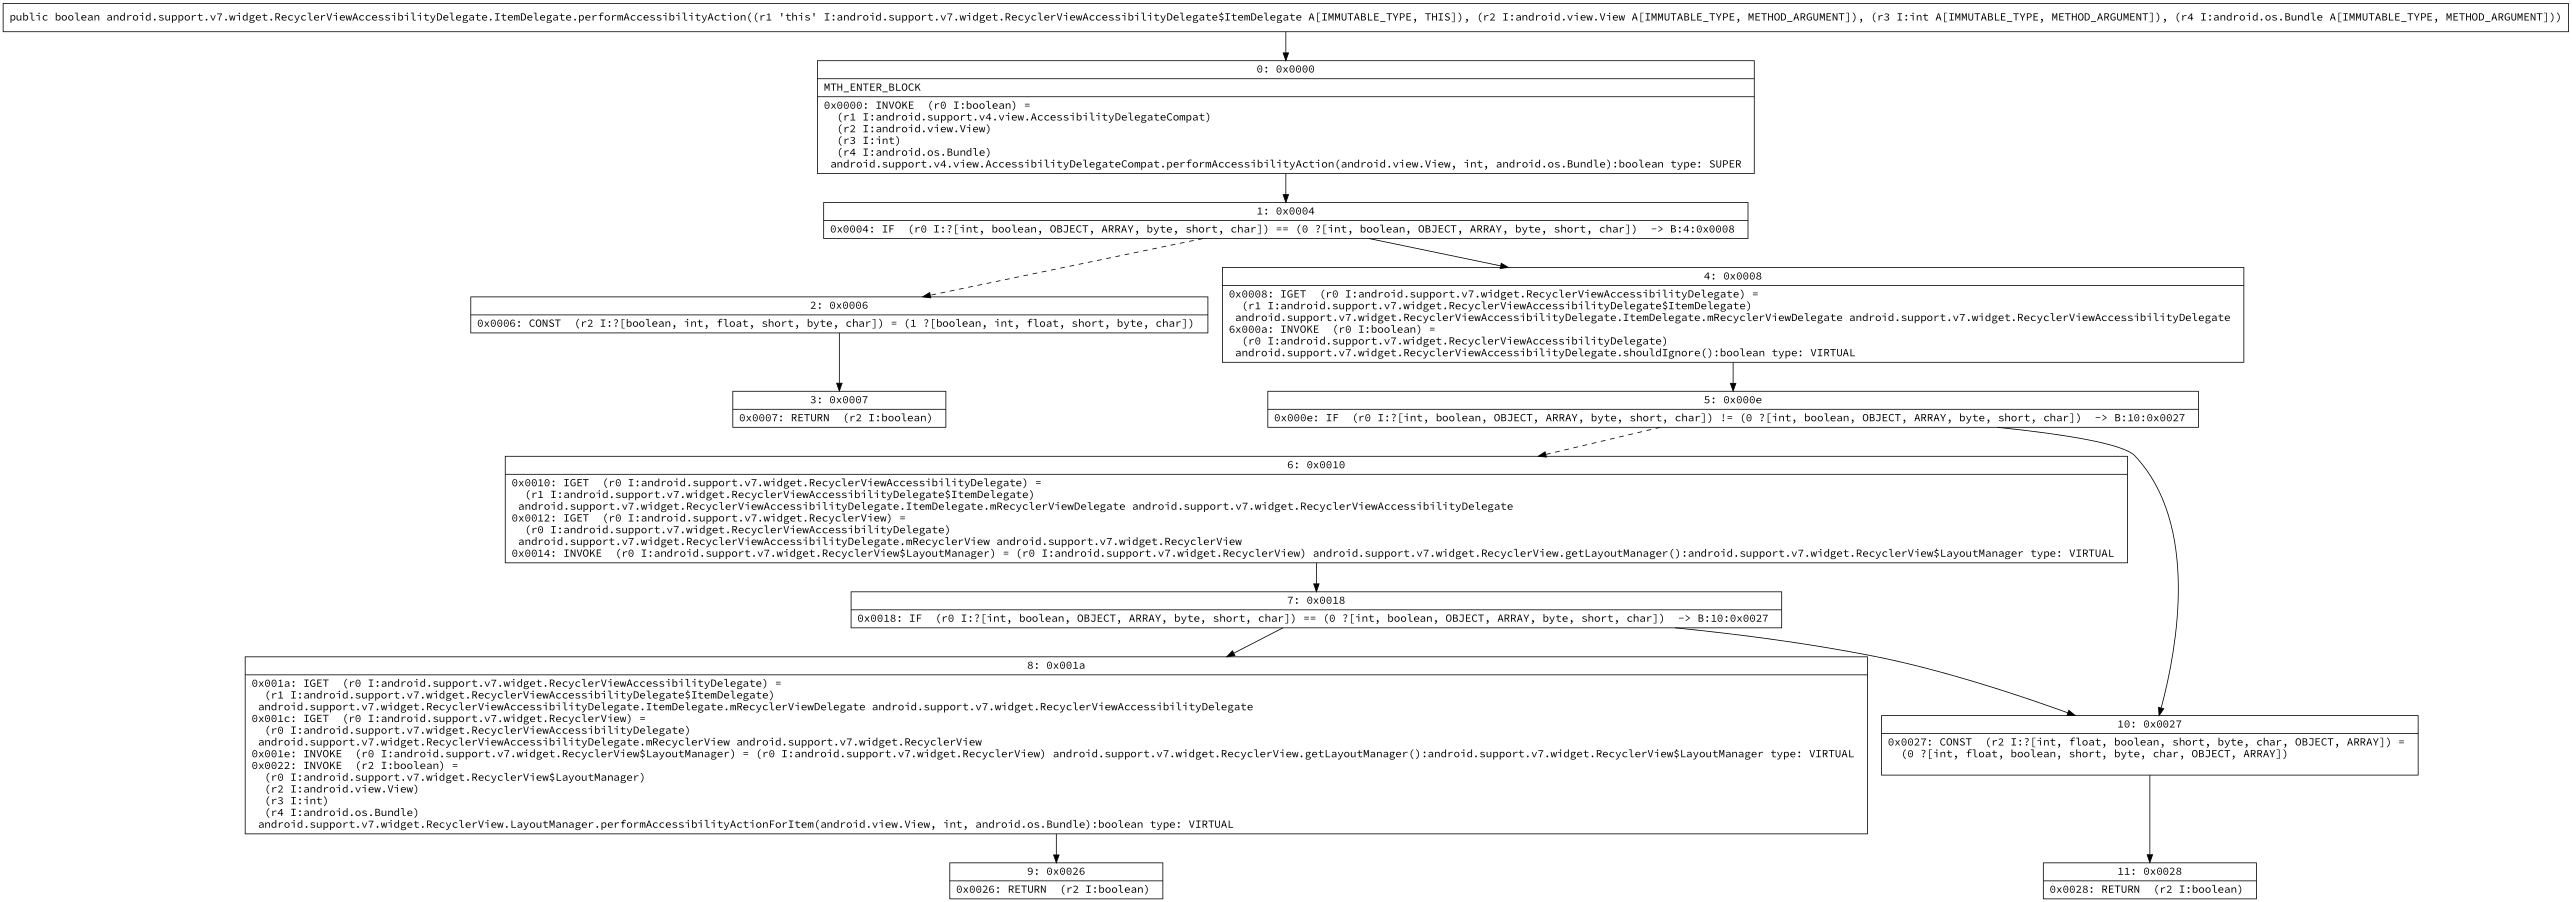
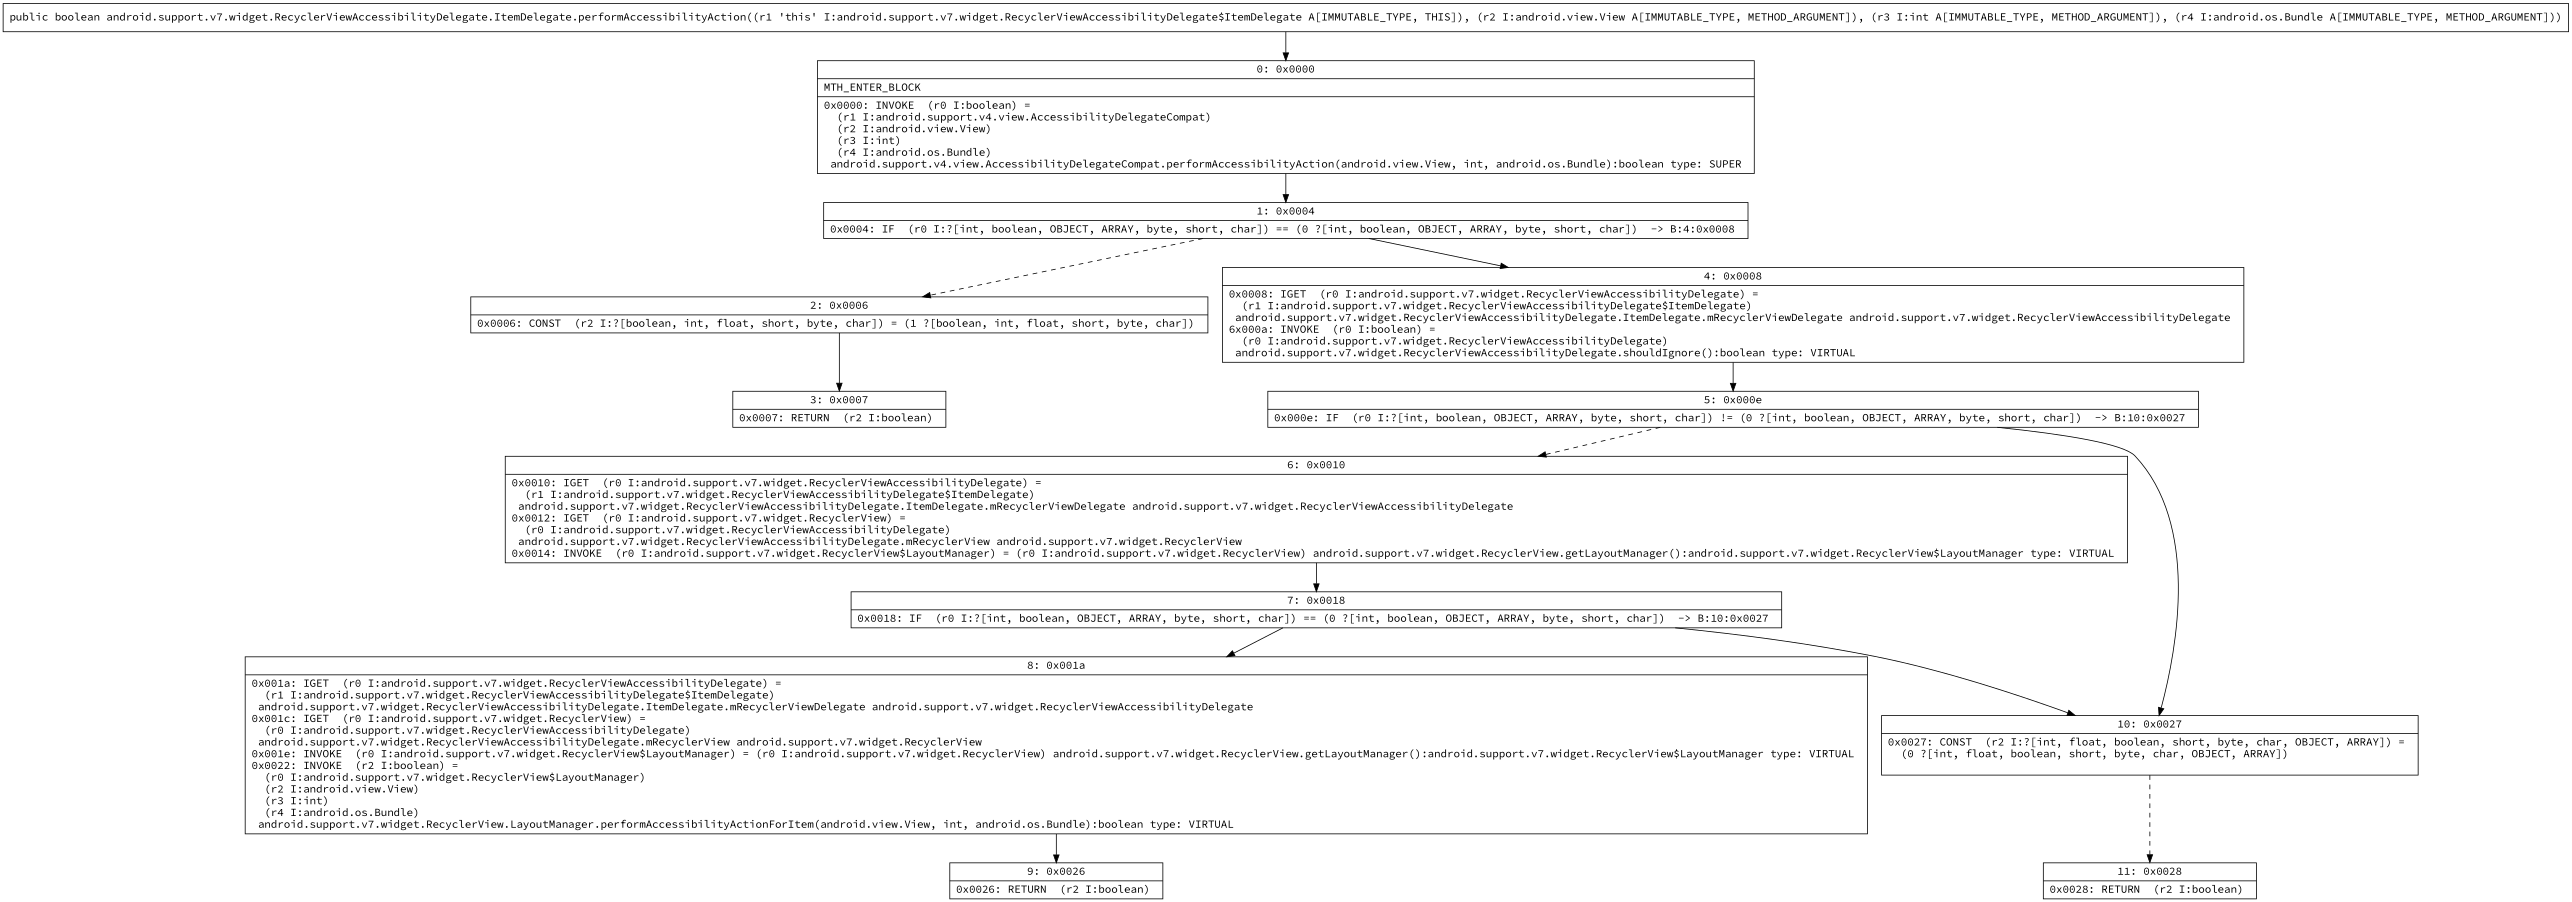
(2150, 815) -> (2150, 815)
